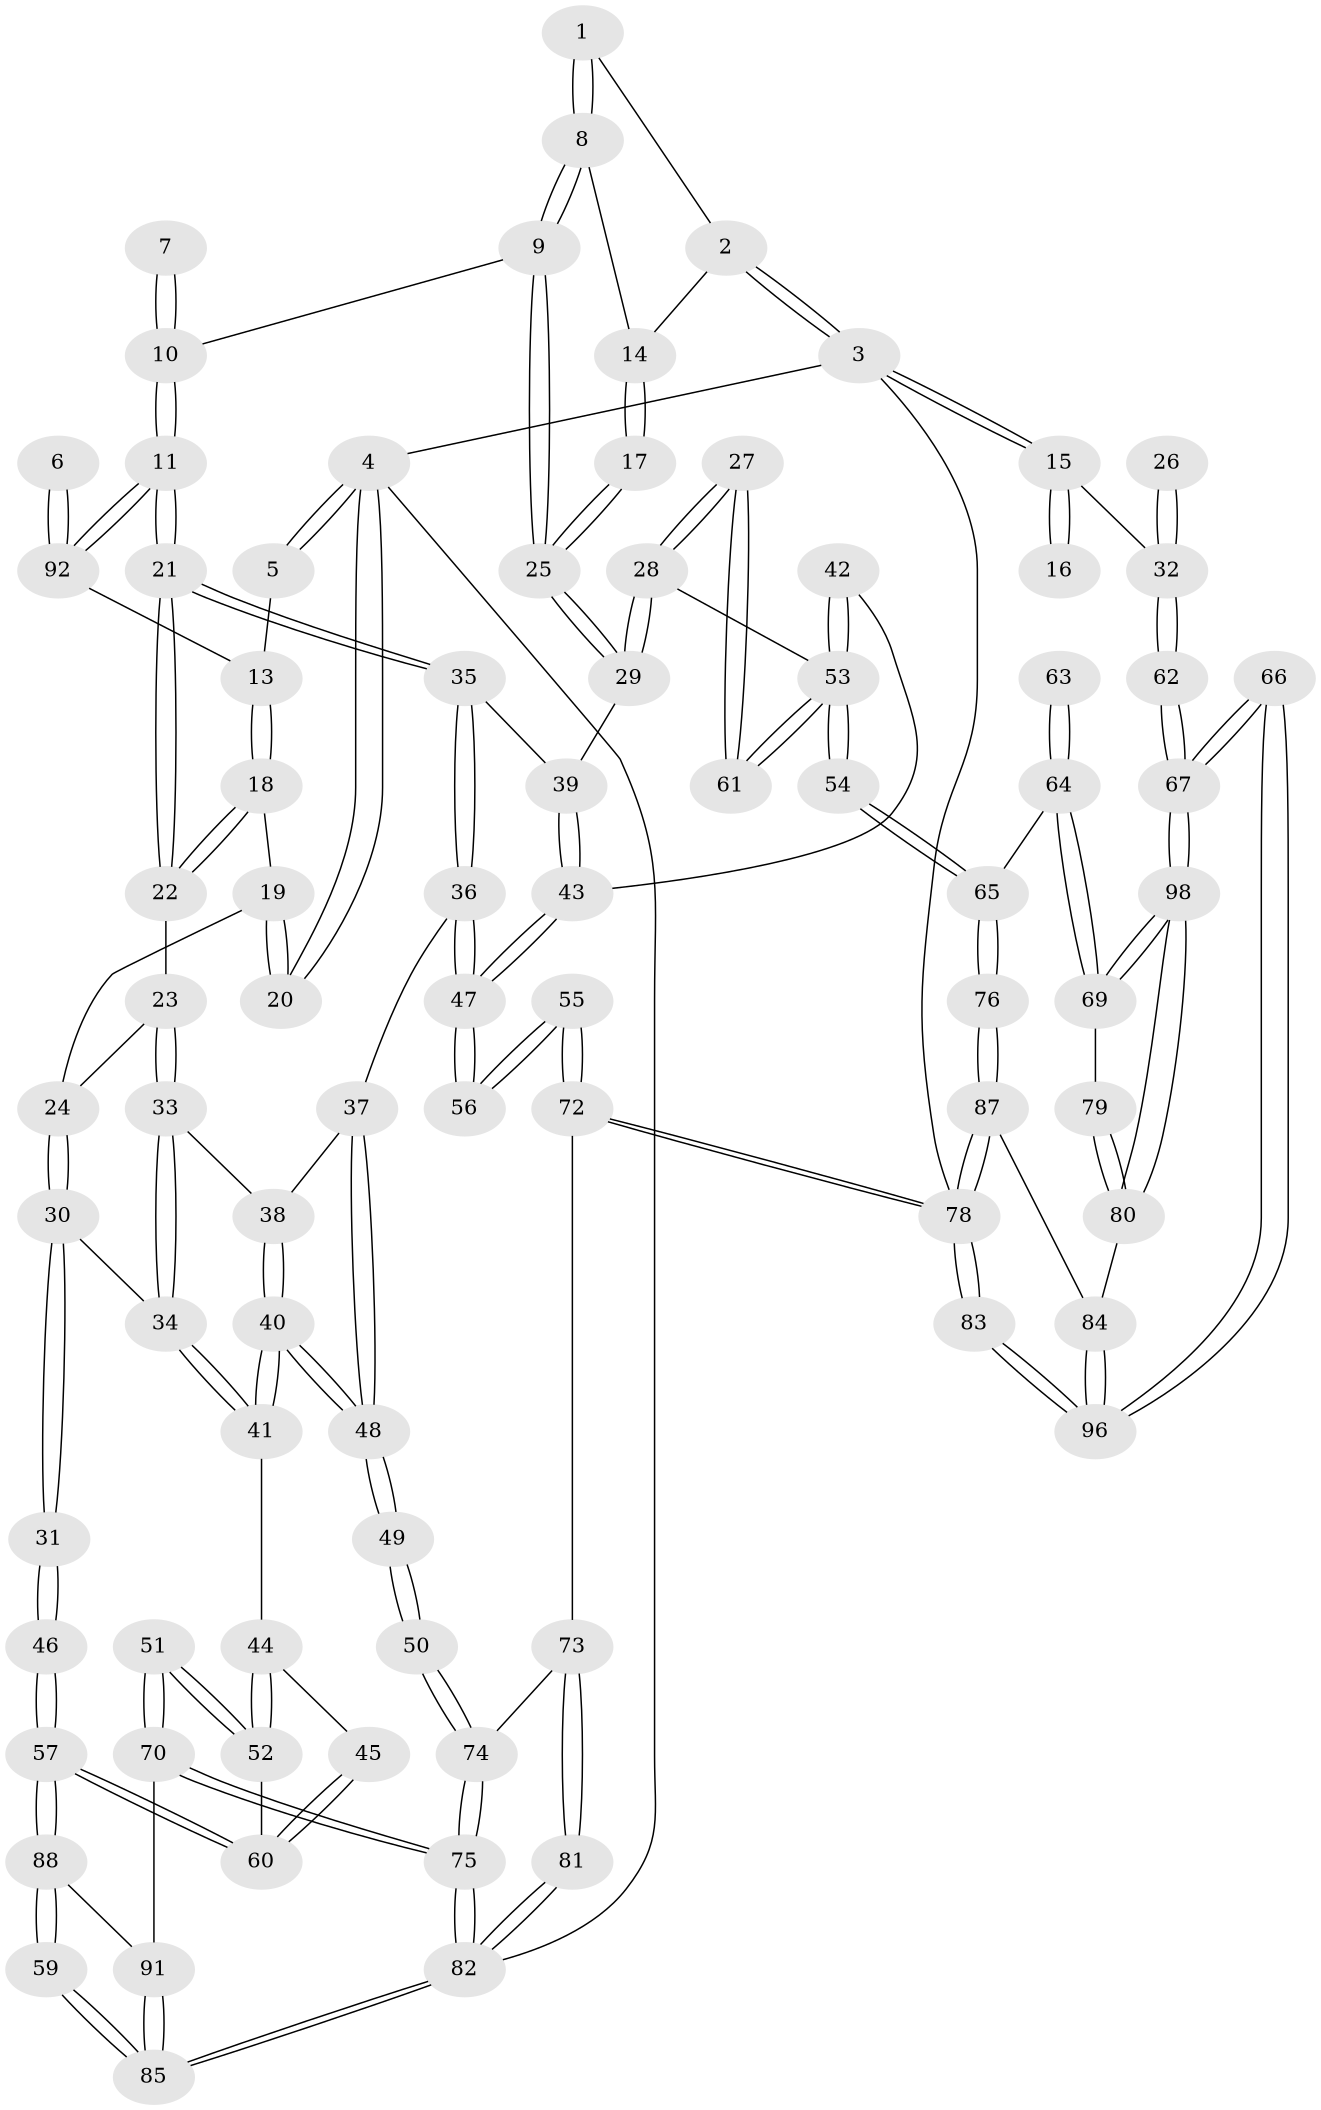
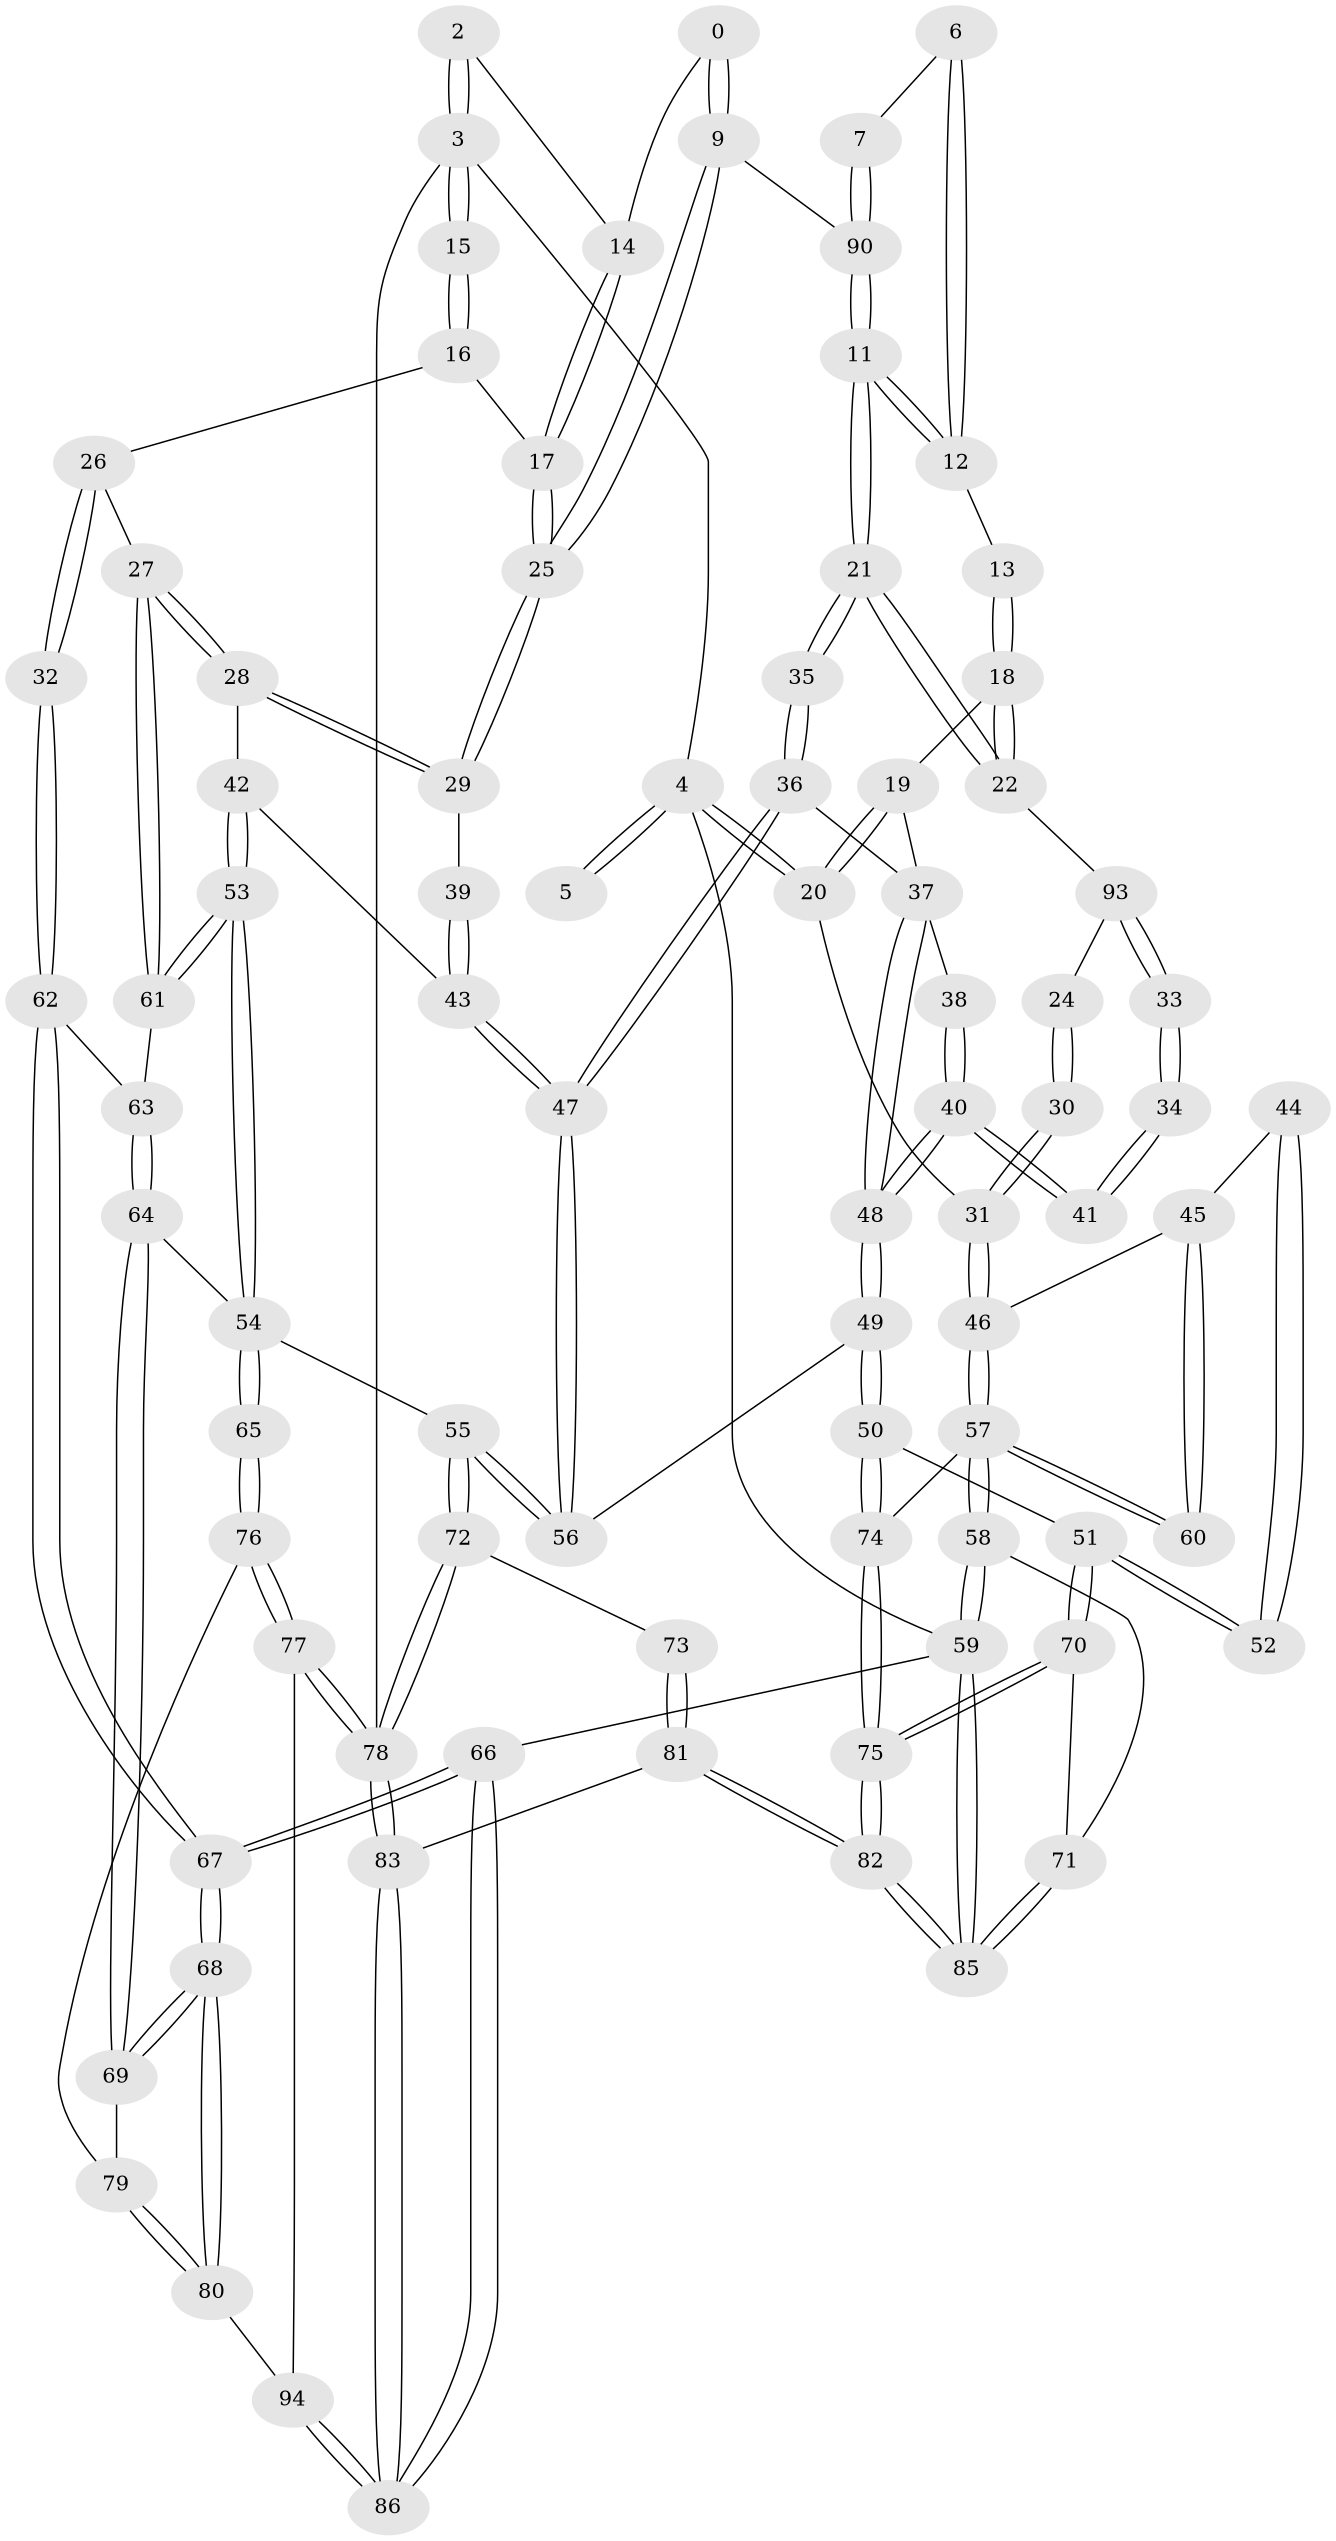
(583, 33) -> none
none -> (909, 87)
(583, 140) -> (719, 33)
(166, 356) -> (861, 248)
none -> (277, 409)
none -> (501, 409)
none -> (118, 517)
(1113, 517) -> none
(58, 571) -> (956, 463)
(736, 621) -> (238, 732)
(267, 630) -> none
(516, 732) -> none
(1024, 840) -> (196, 1270)
(1179, 894) -> (211, 1970)
(123, 968) -> (910, 840)
(166, 1001) -> (1116, 894)
none -> (94, 1055)
none -> (148, 1055)
none -> (864, 1061)
(988, 1109) -> (294, 1647)
(220, 1163) -> none
(655, 1218) -> (732, 1270)
(112, 1270) -> none
none -> (1087, 1270)
(1095, 1324) -> (293, 2400)
none -> (354, 1378)
none -> (719, 1432)
(1095, 1432) -> (389, 2508)
none -> (979, 1485)
(262, 1539) -> none
(525, 1701) -> (925, 1485)
none -> (725, 1701)
none -> (533, 1808)
(262, 1815) -> none
none -> (124, 1829)
(46, 1862) -> (979, 1539)
(154, 1970) -> (1066, 1862)
